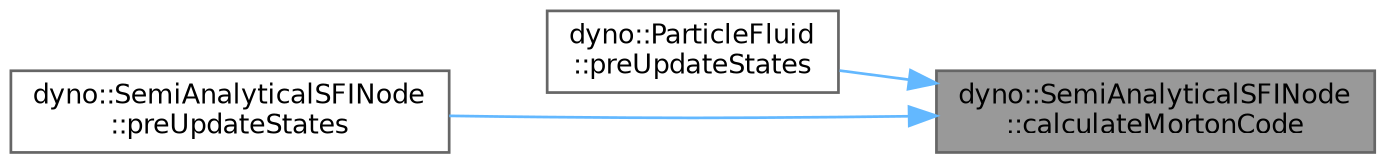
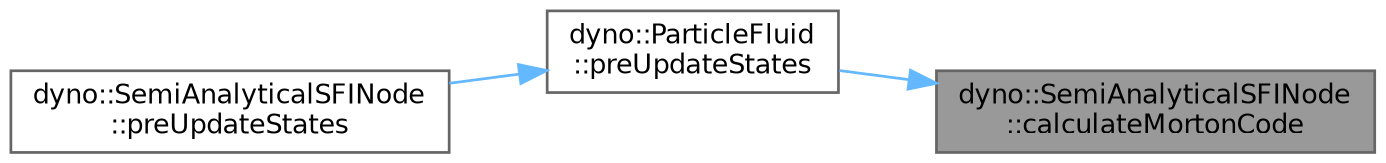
(679, 118) -> (484, 79)
